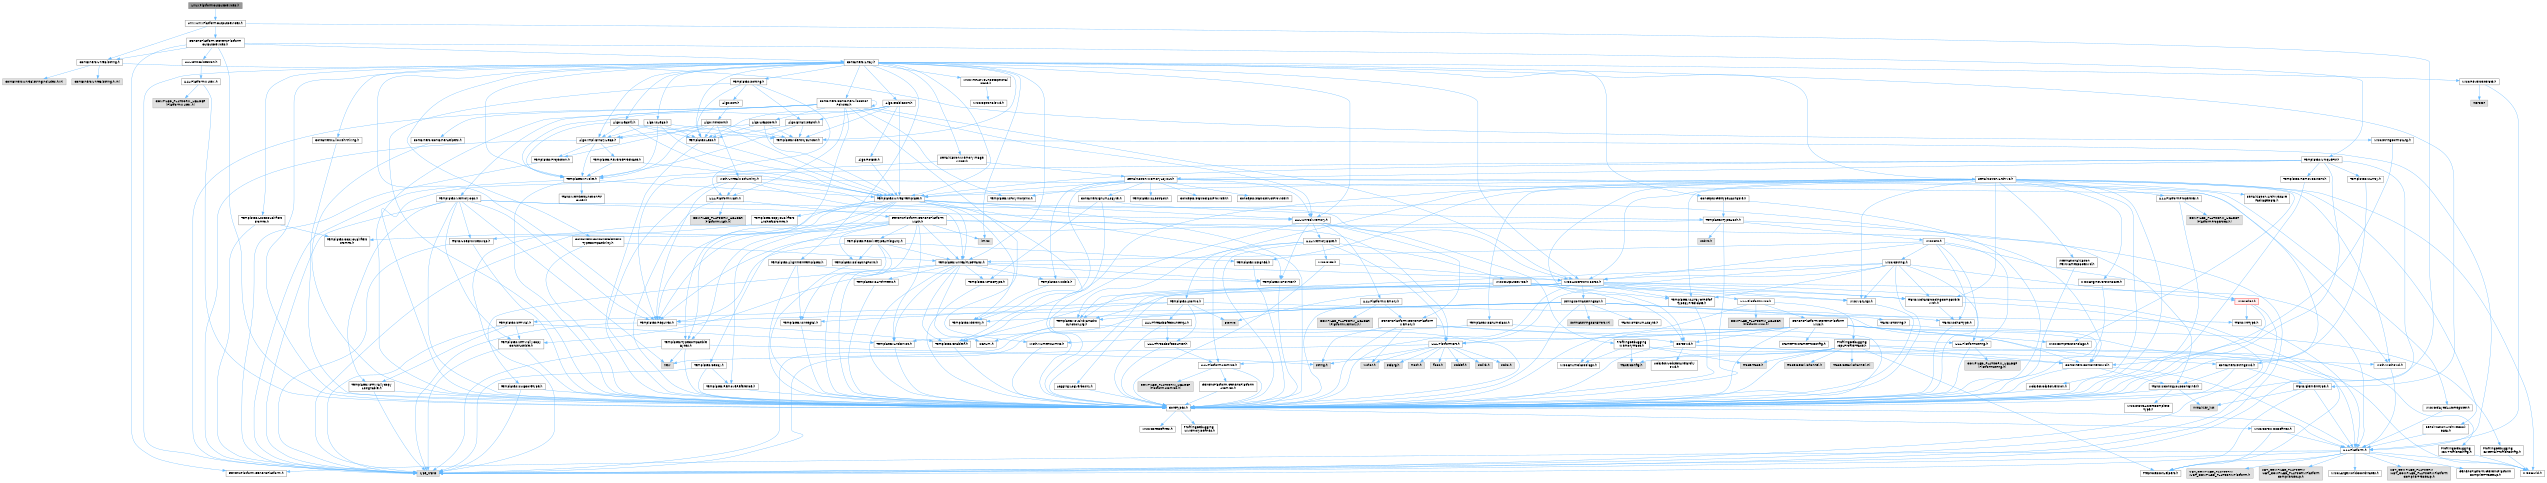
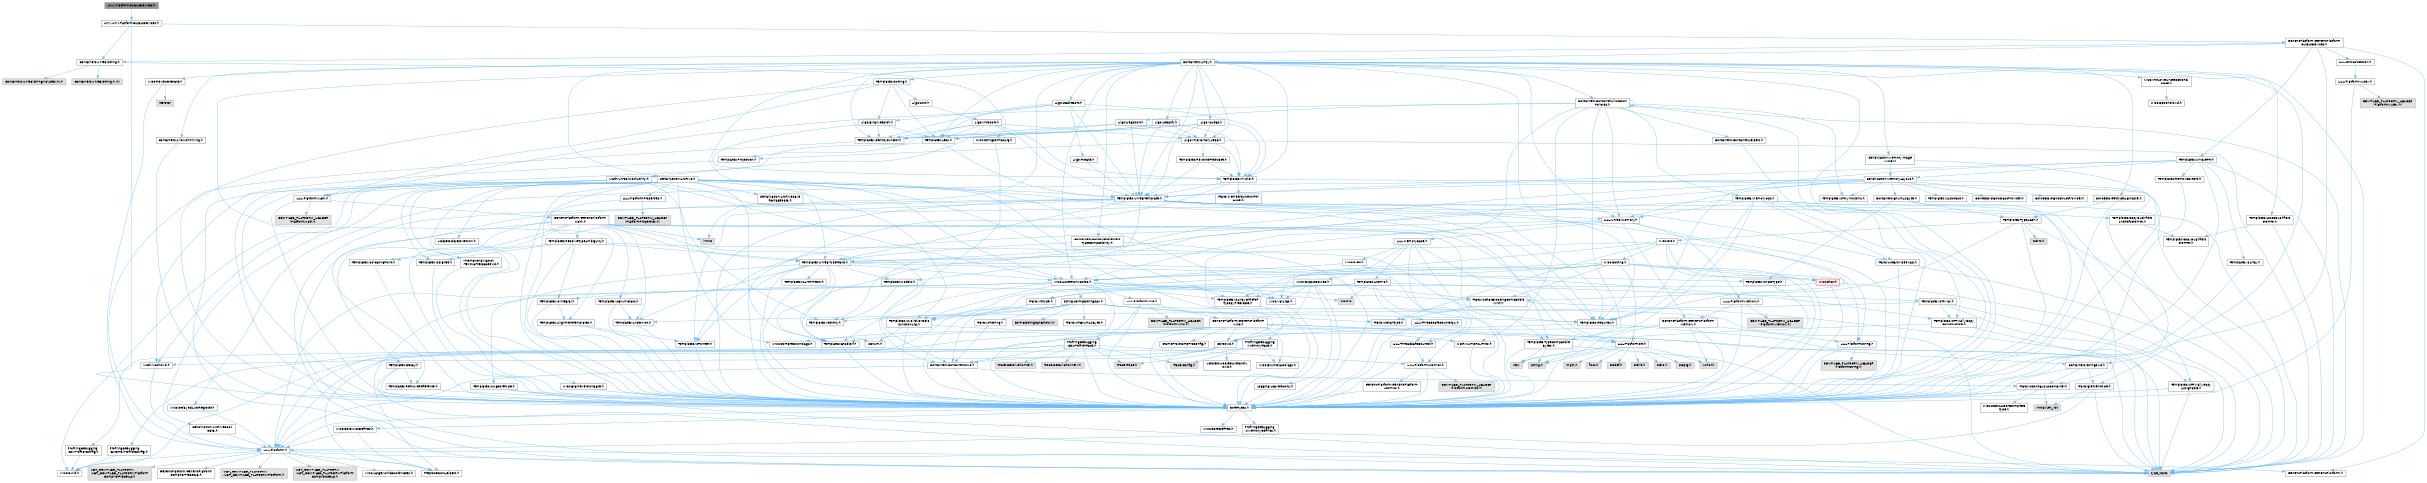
(799, 290) -> (561, 311)
